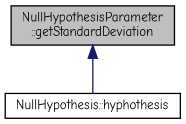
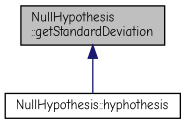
(93, 25) -> (93, 25)
